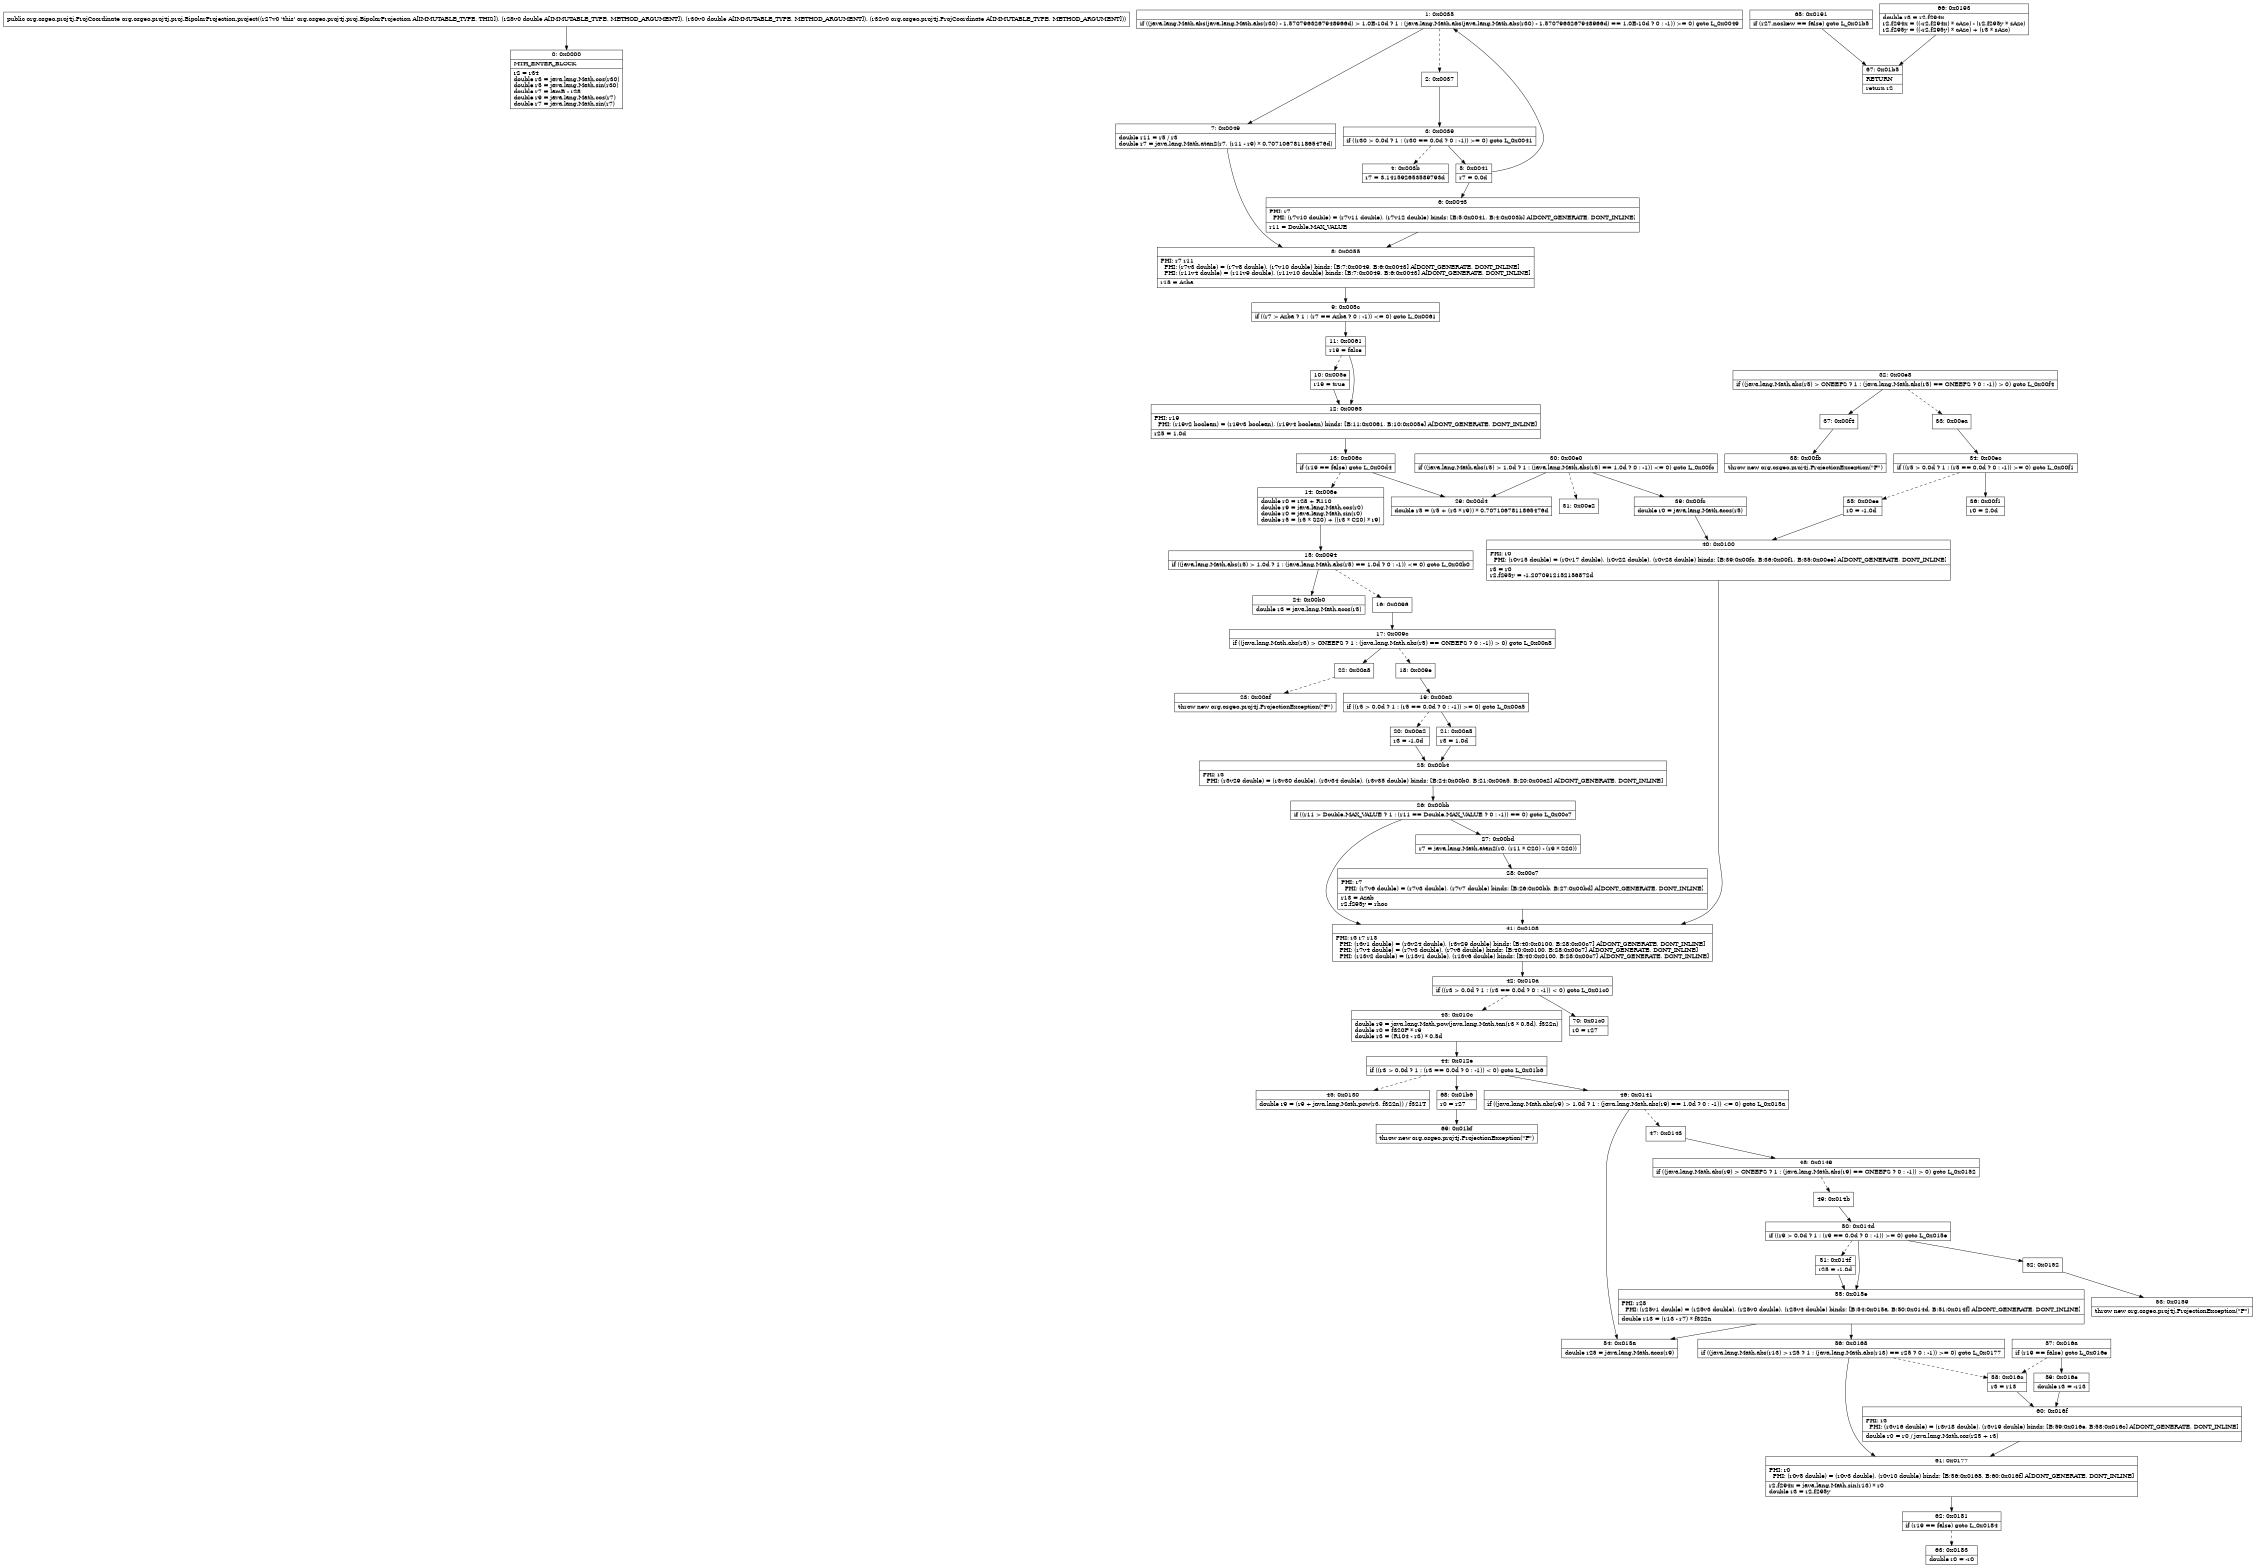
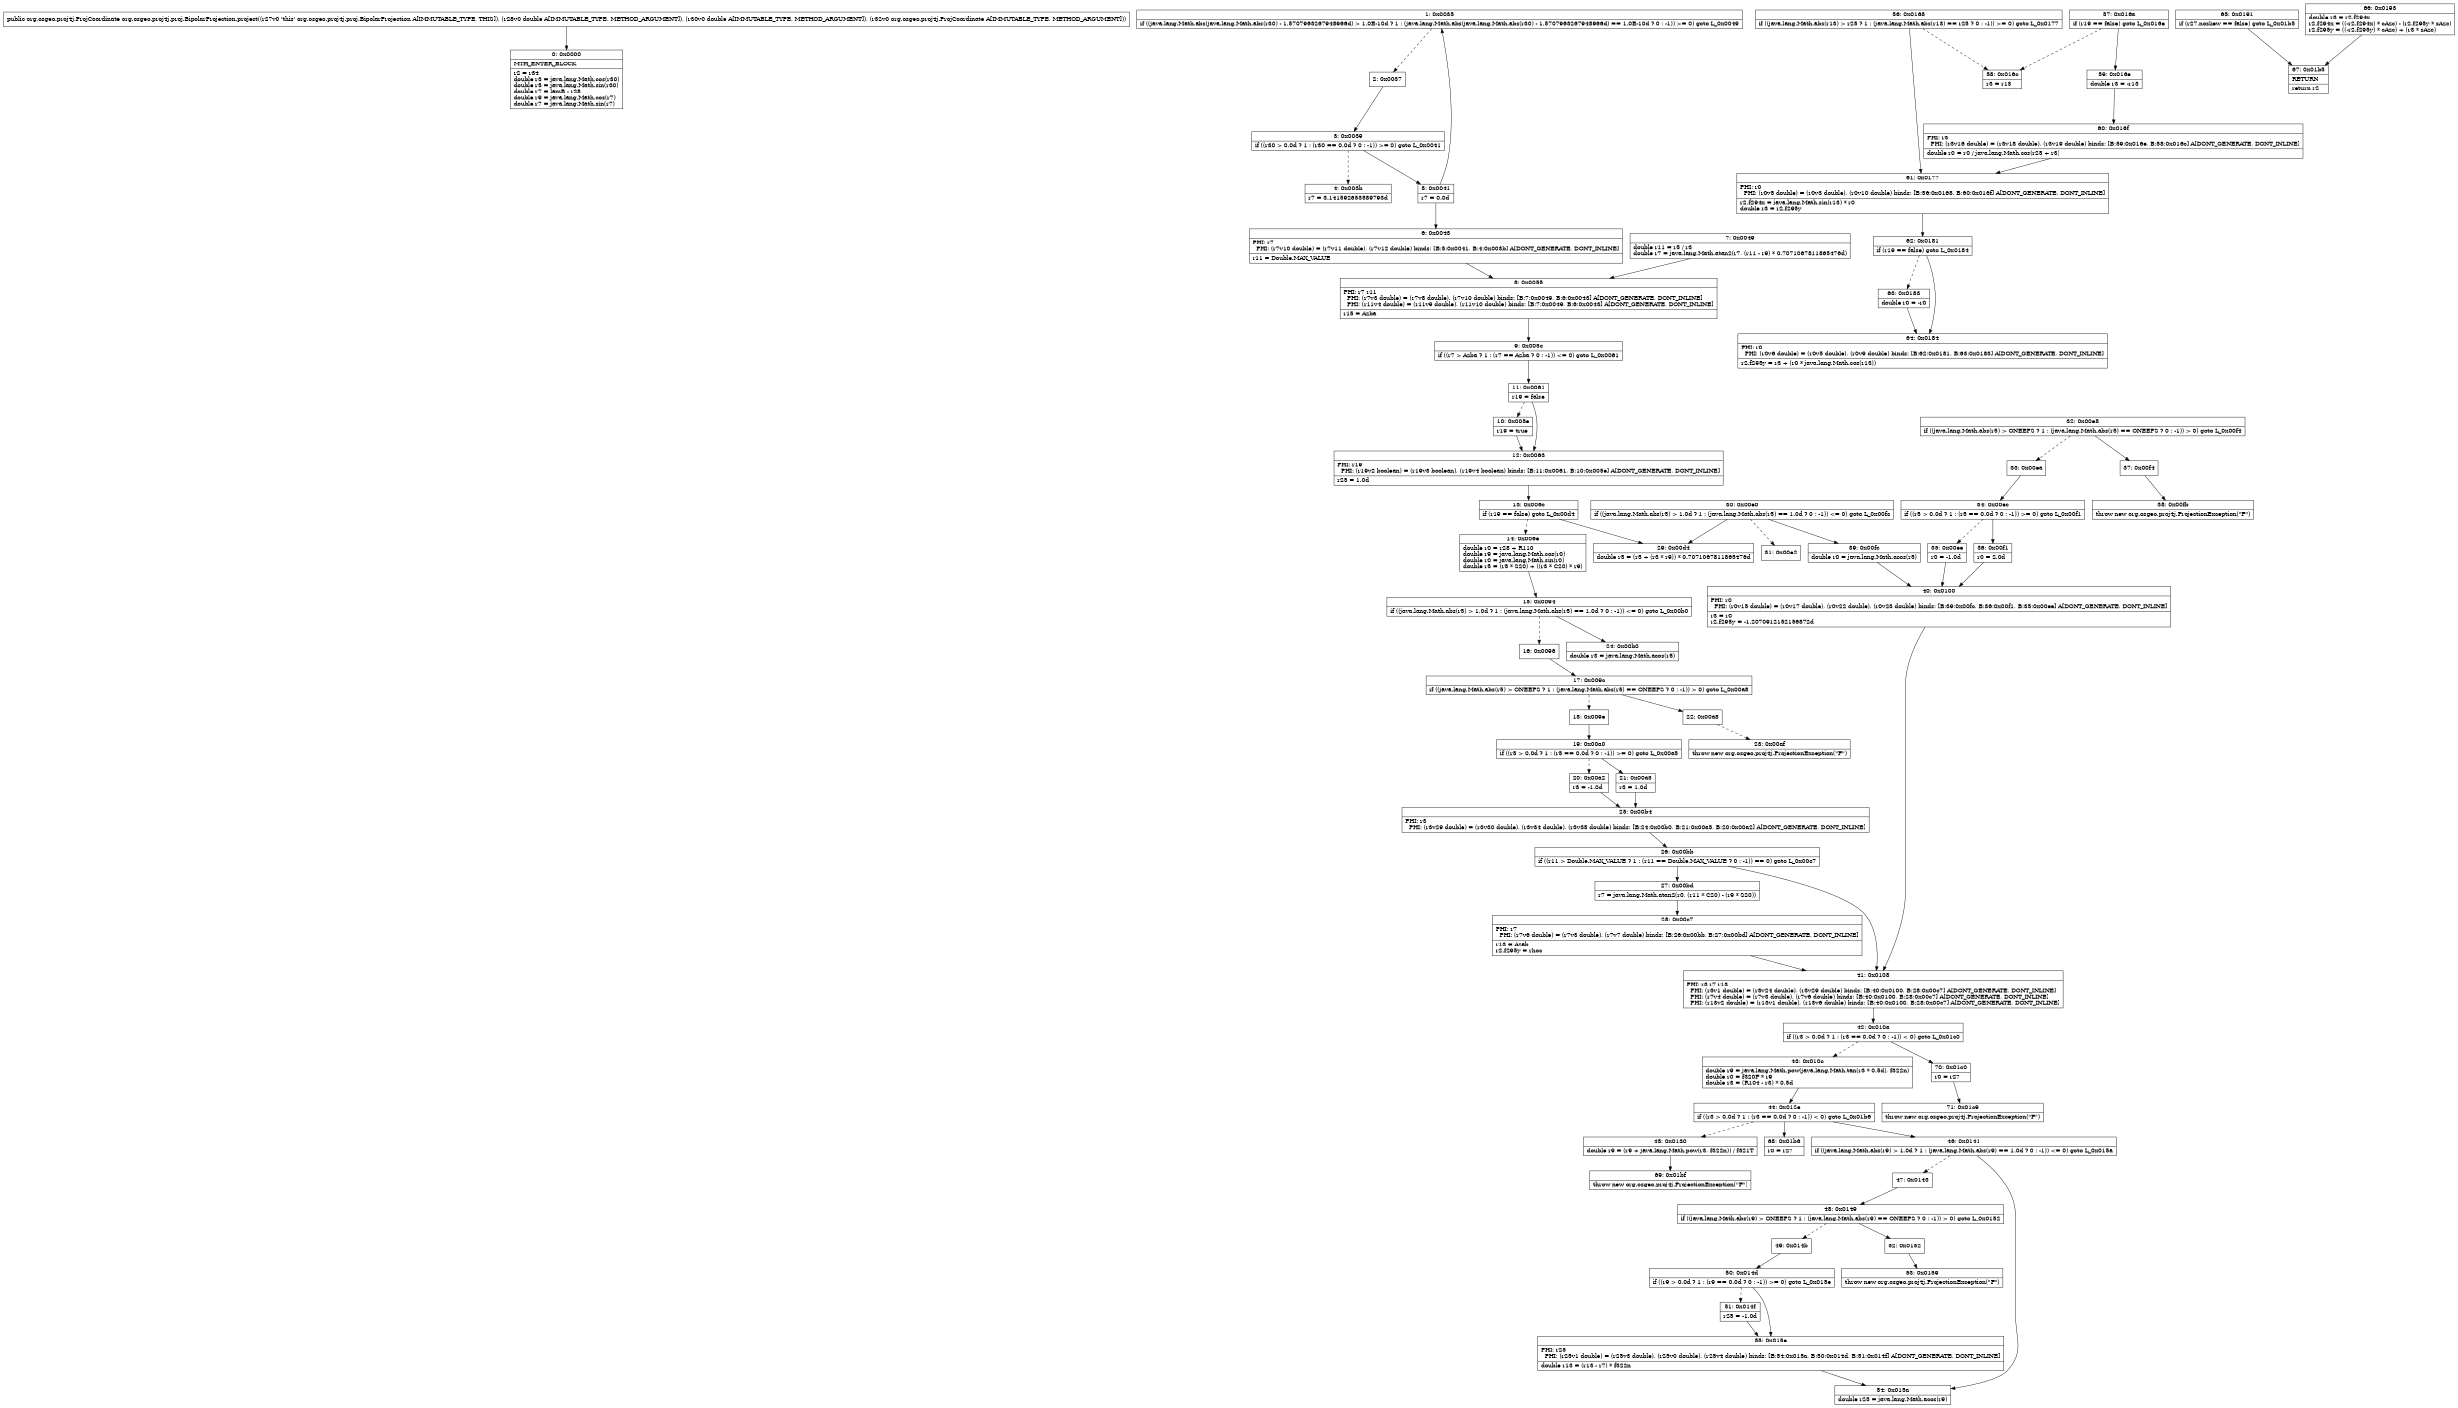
(1337, 75) -> none
none -> (1923, 351)
none -> (1973, 573)
none -> (1963, 1113)
(1457, 1115) -> (1670, 1161)
(1964, 1251) -> (1873, 1230)
(1851, 1330) -> none
(2024, 1398) -> none
